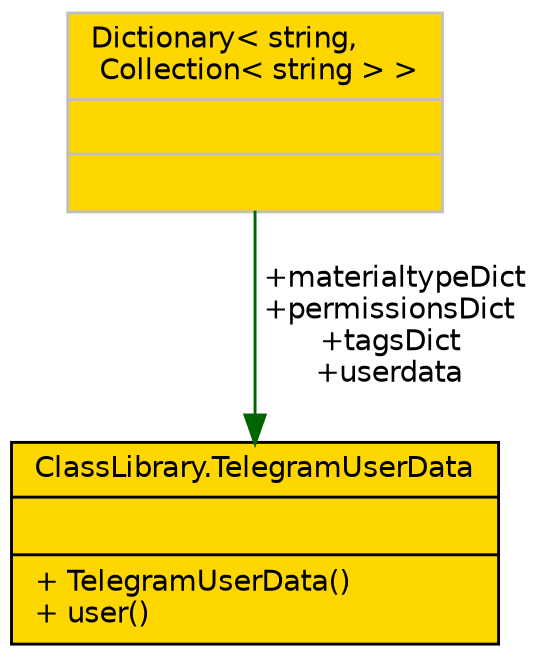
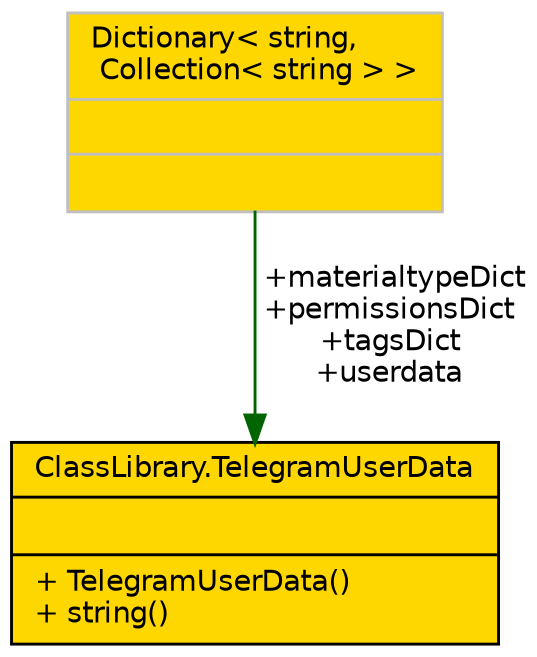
(92, 614) -> (102, 614)
